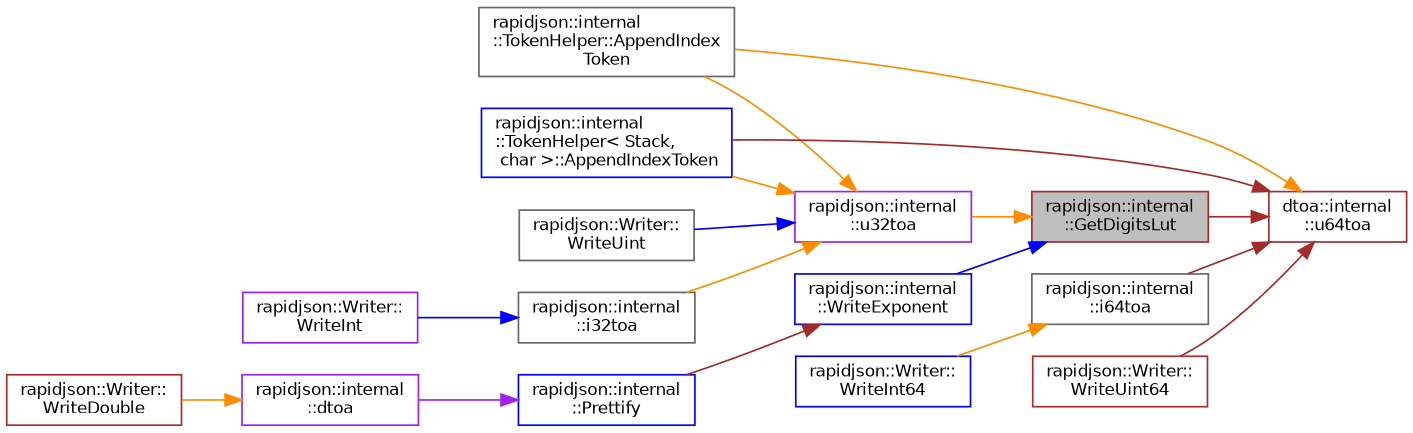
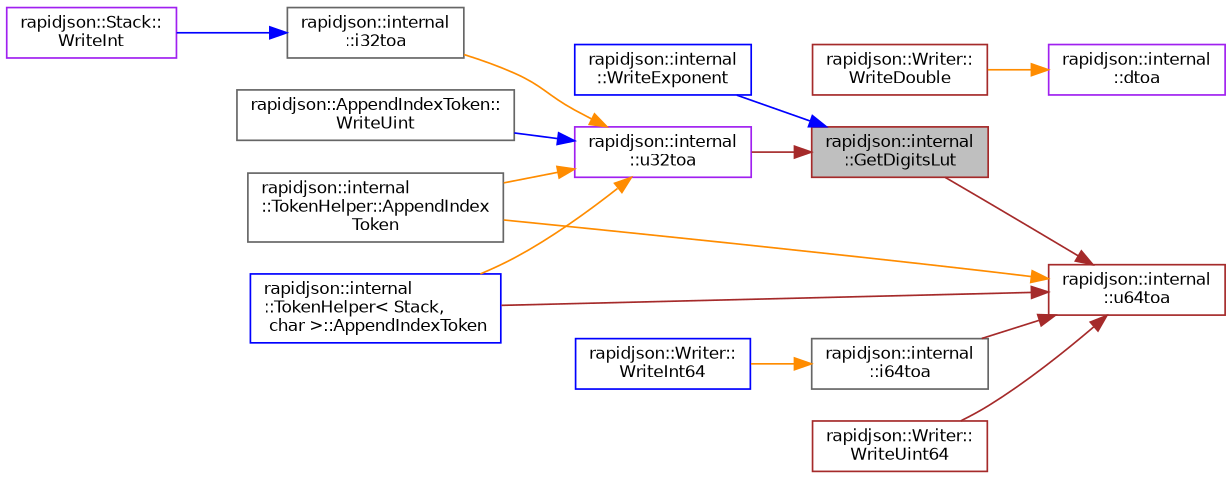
(993, 217) -> (773, 152)
(1338, 217) -> (1137, 290)
(607, 235) -> (376, 115)
(330, 318) -> (92, 33)
(607, 400) -> none
